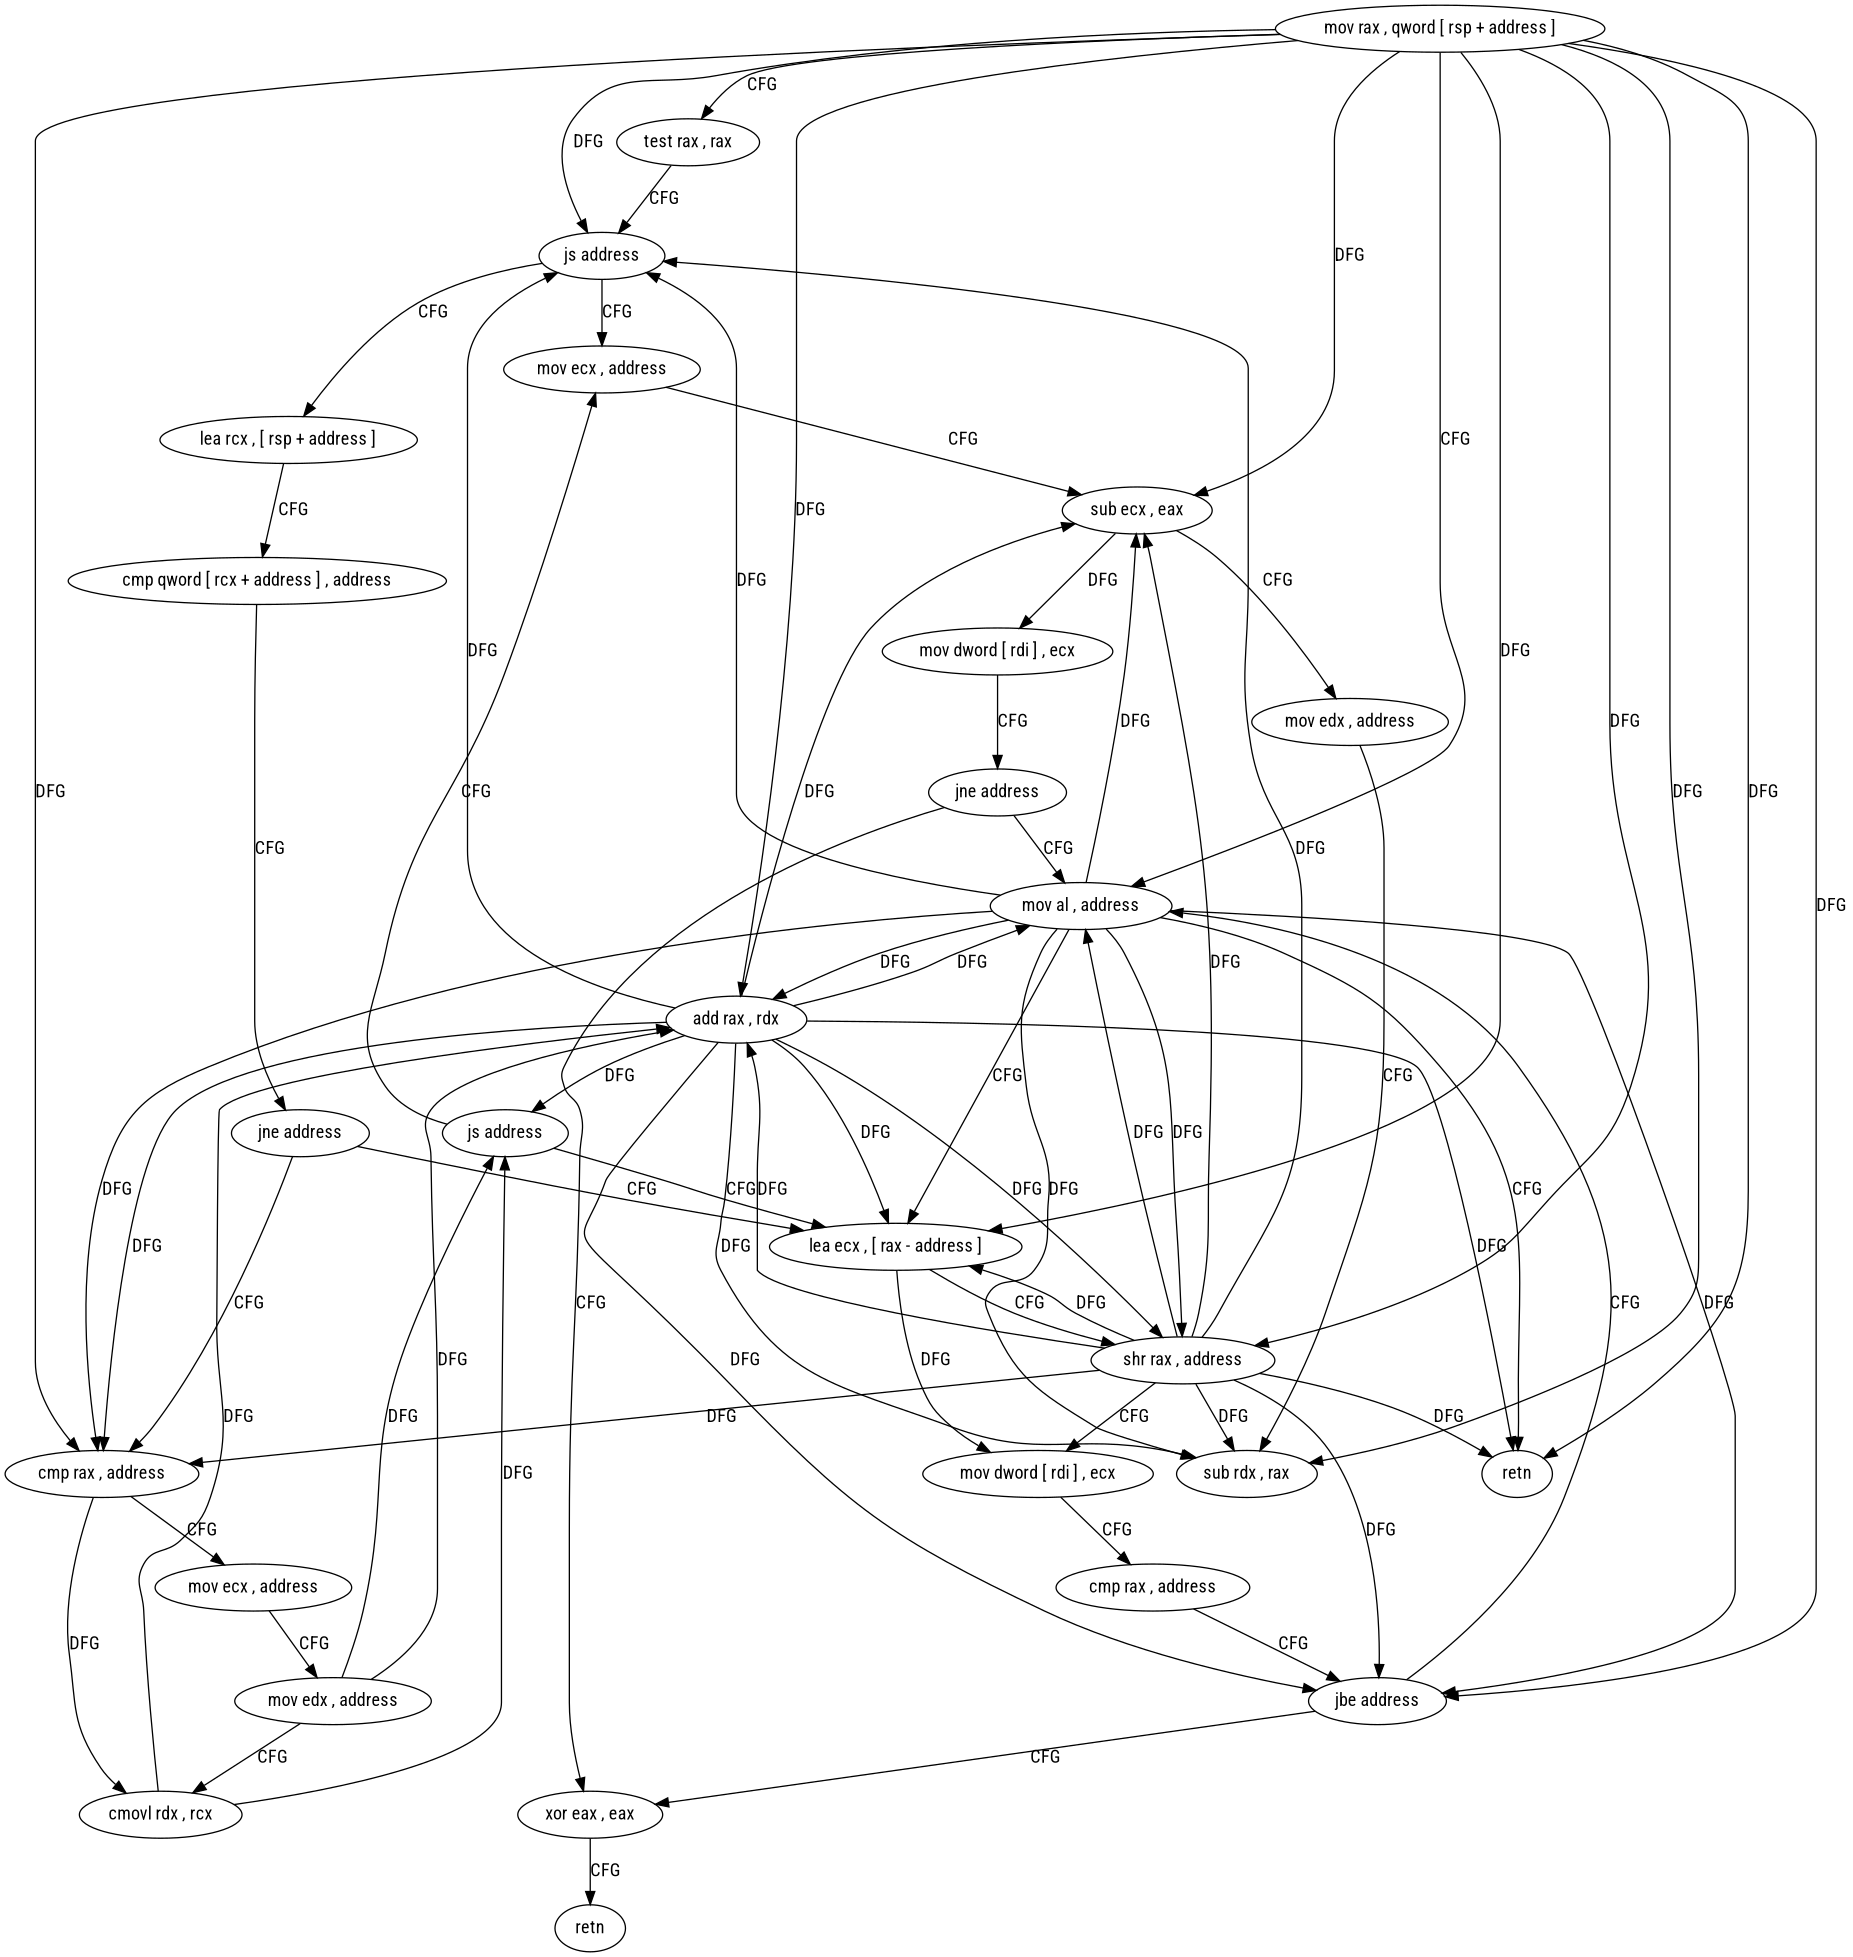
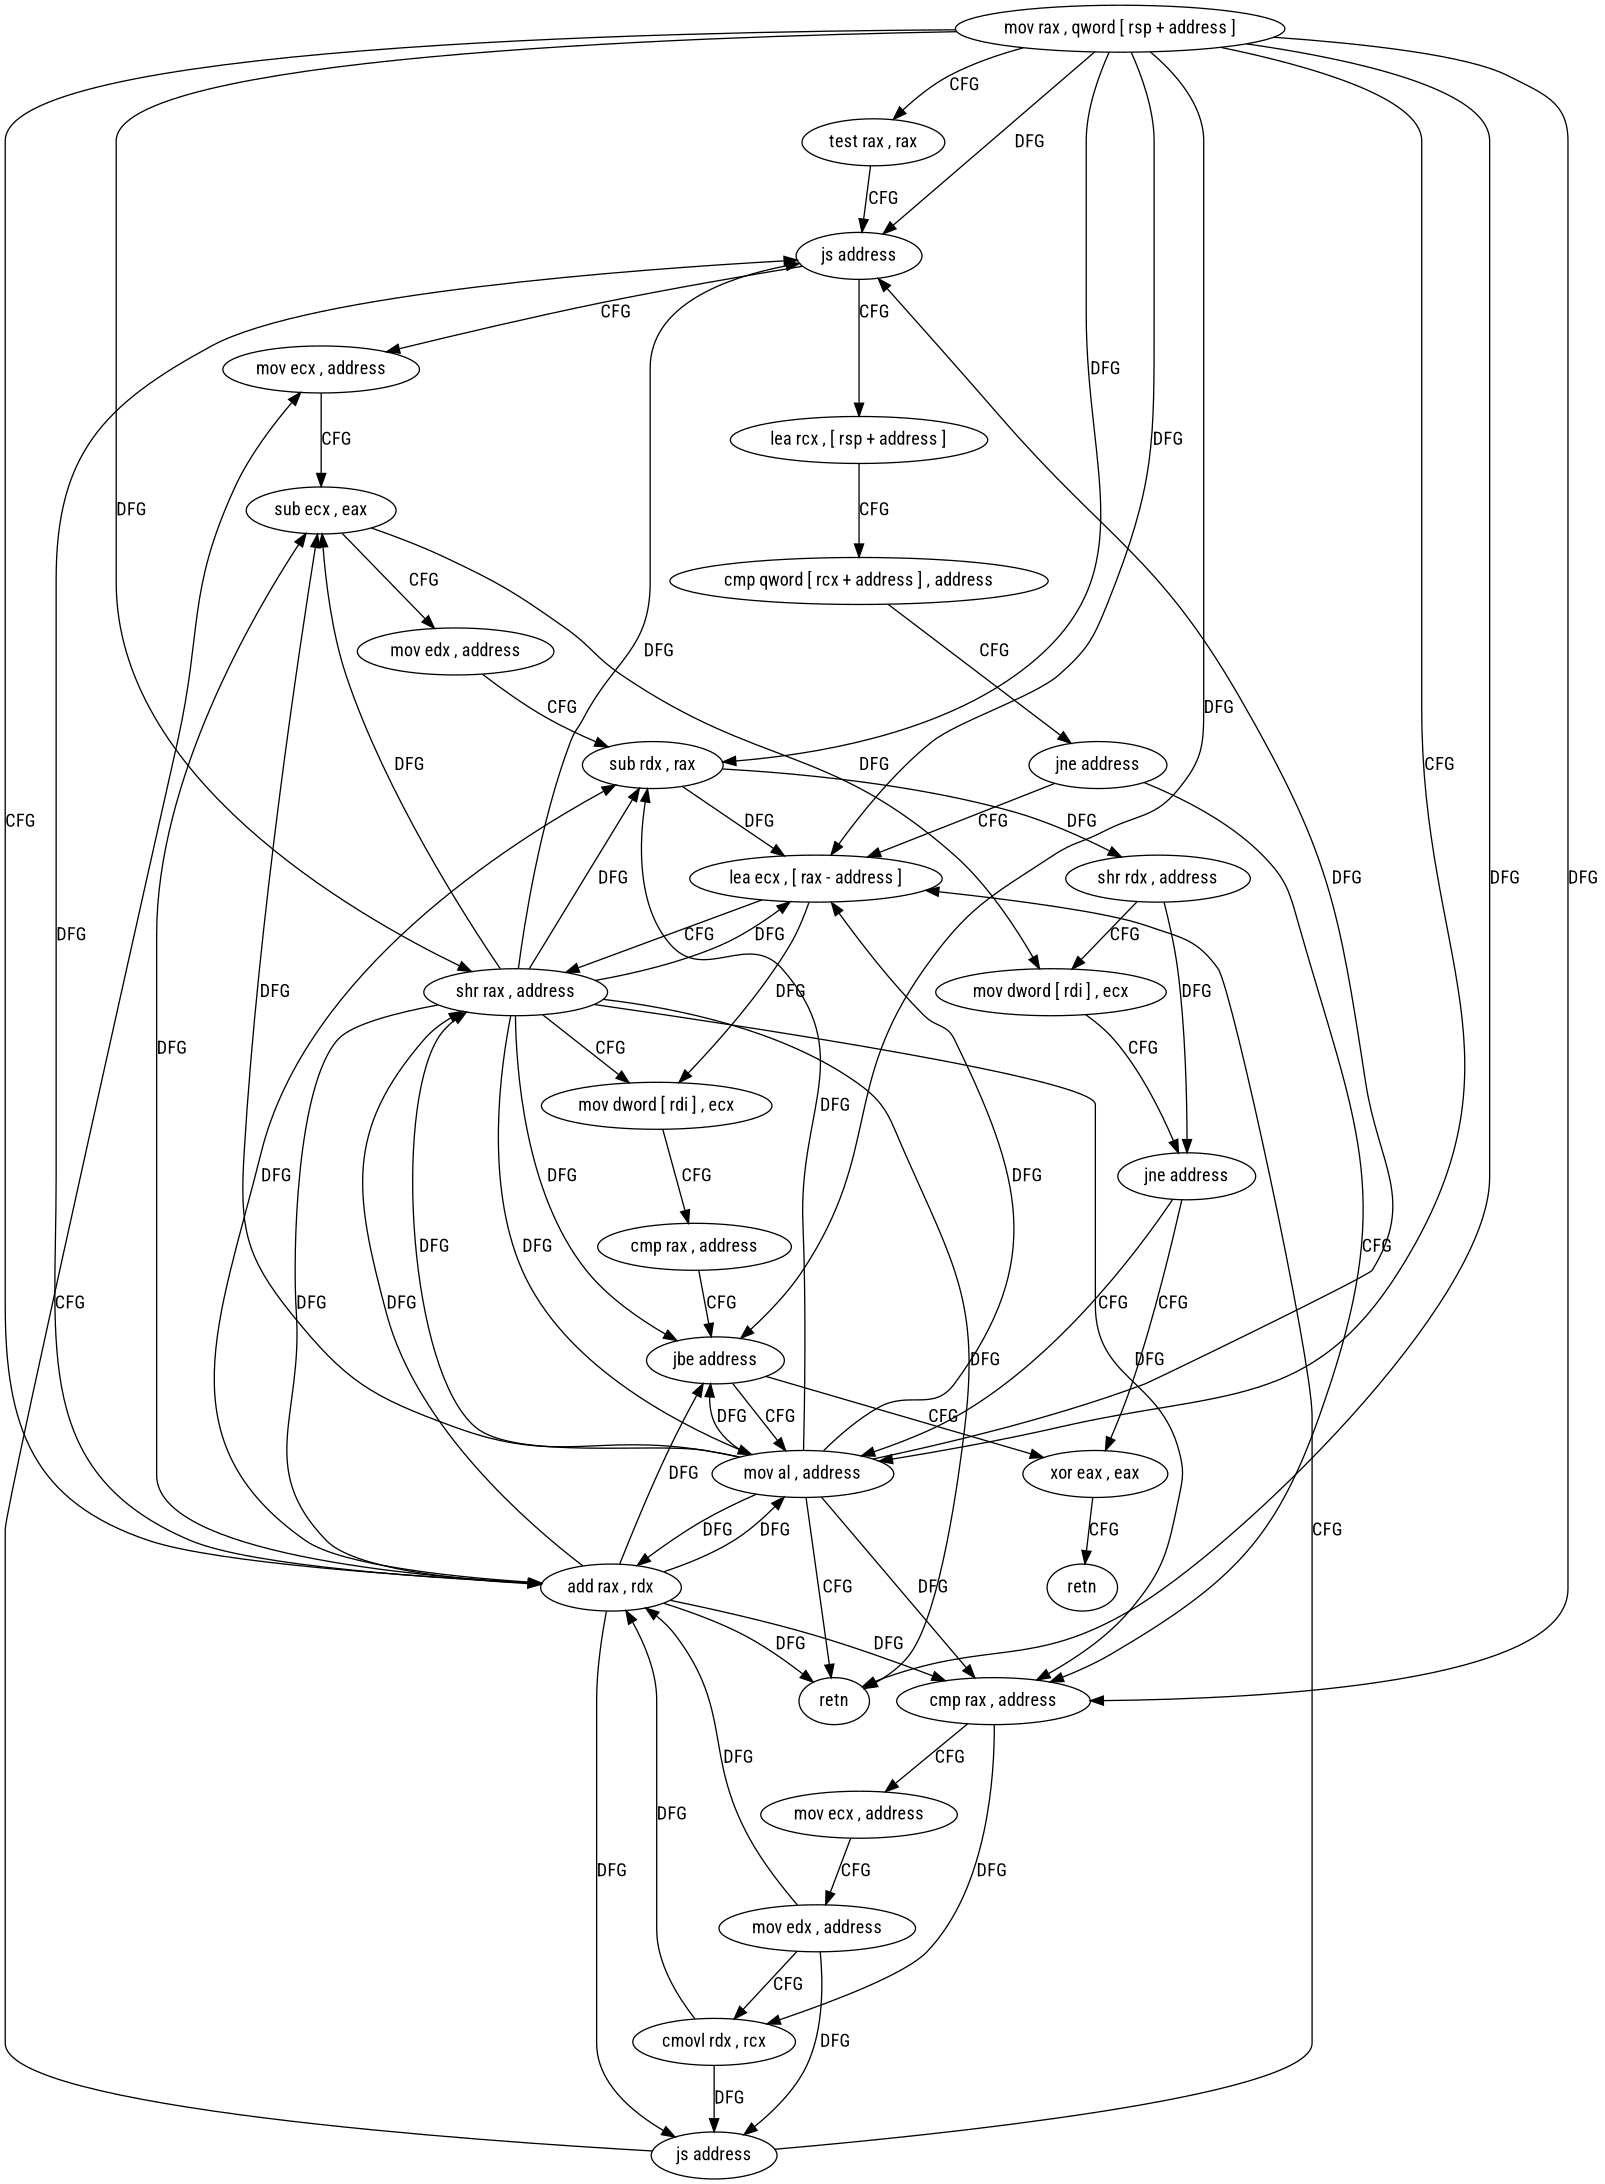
(1334, 292) -> none
(811, 510) -> (21, 822)
none -> (1158, 879)
(1008, 1076) -> (1027, 1176)
(840, 1117) -> (728, 817)
